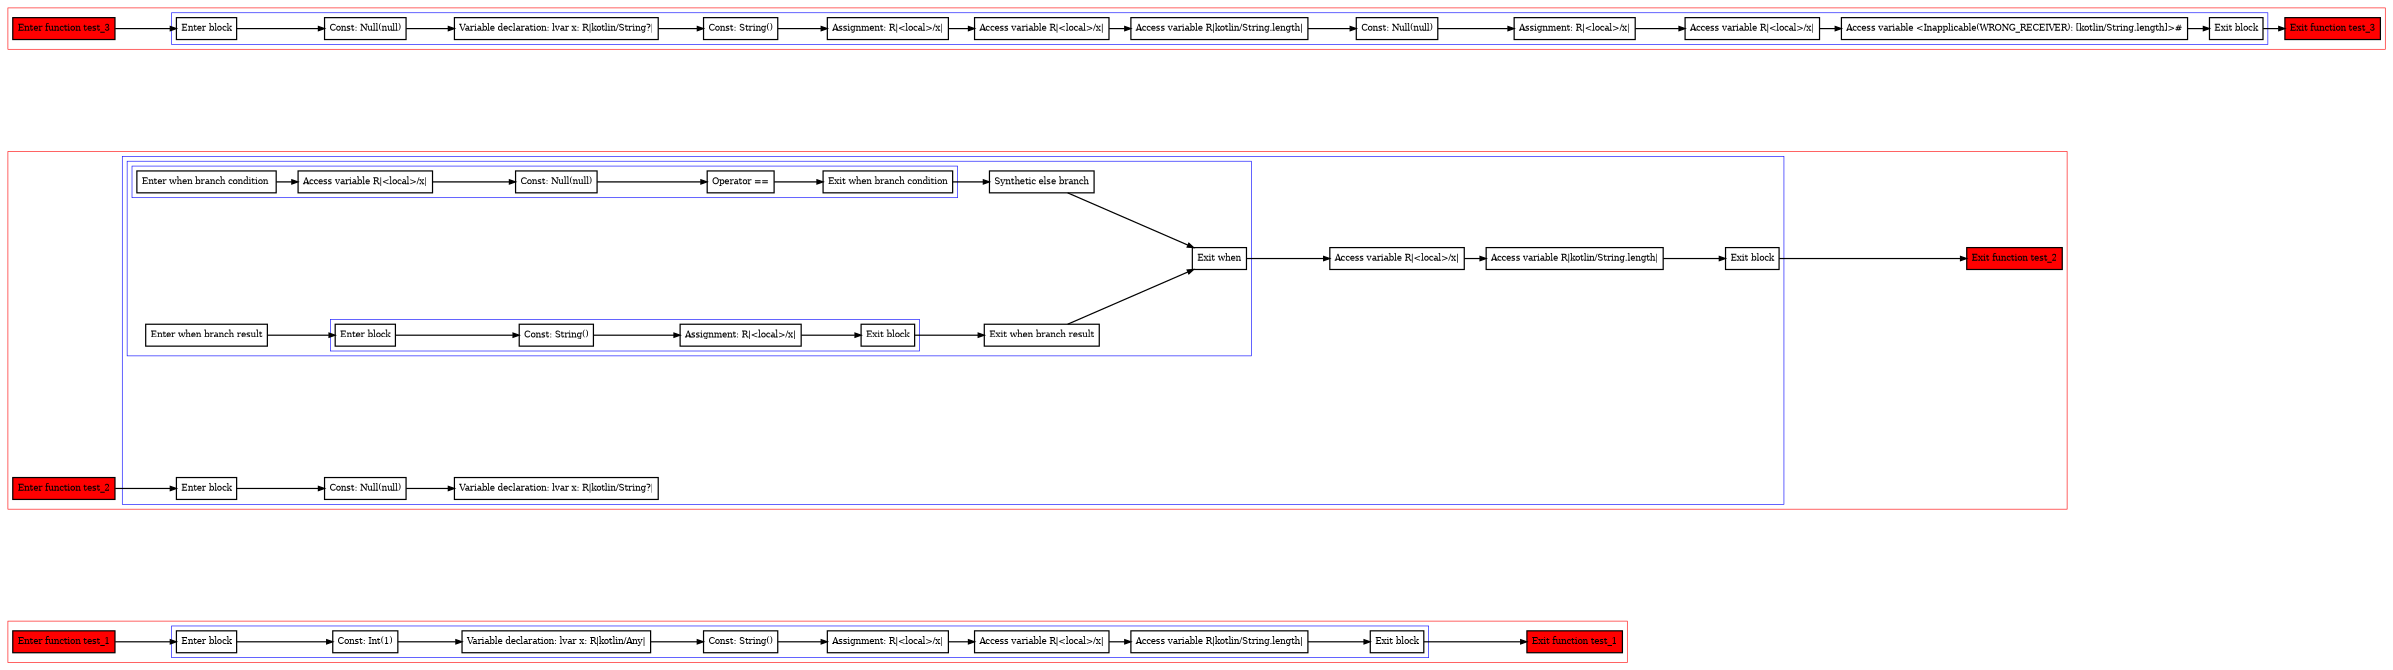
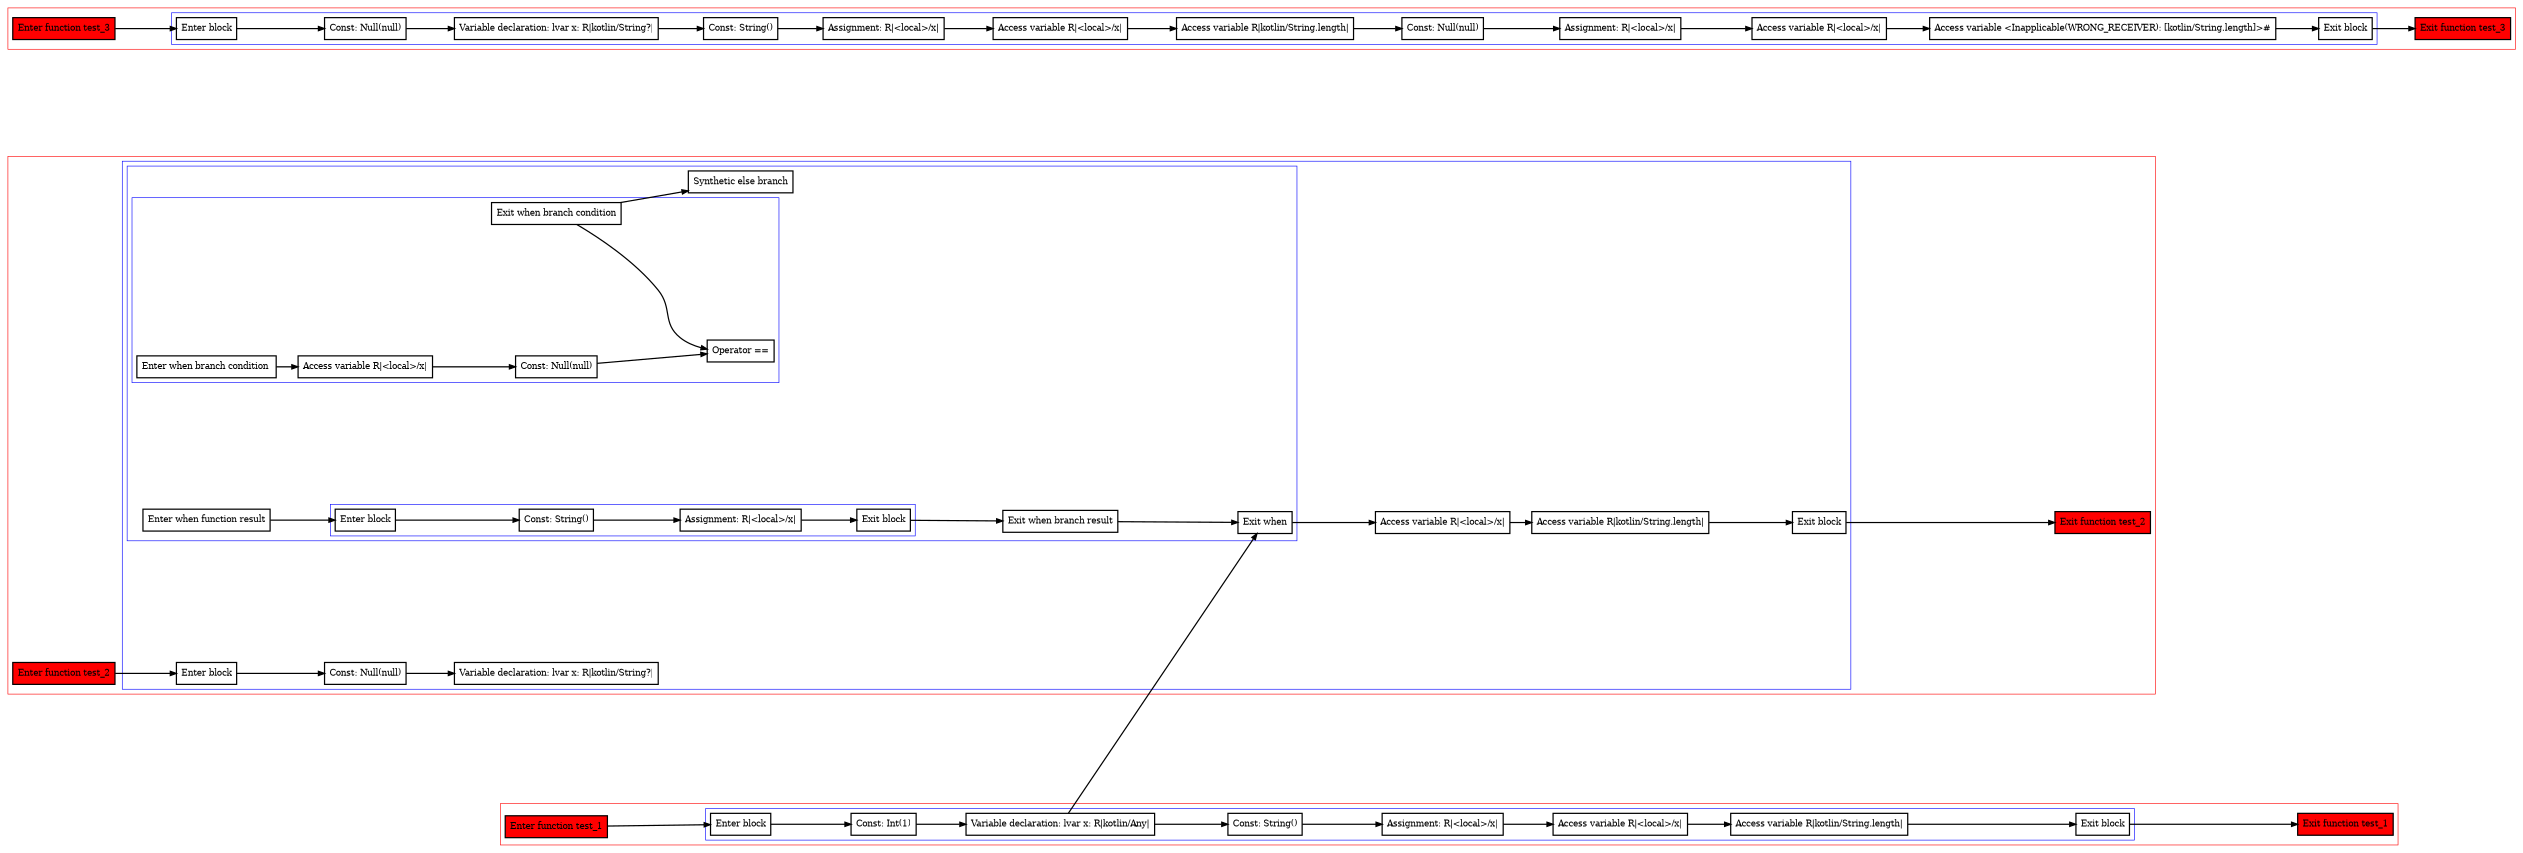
(796, 182) -> (649, 280)
(1128, 219) -> (1161, 676)
(207, 335) -> (207, 520)
